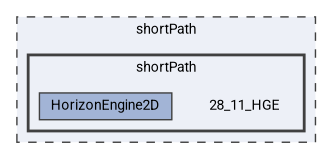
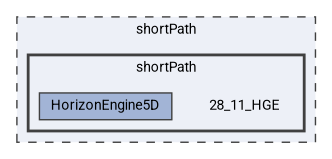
(106, 106) -> (106, 106)
